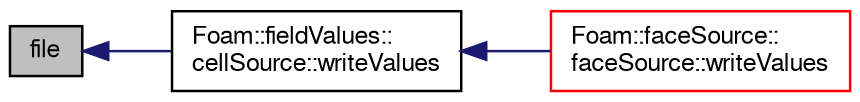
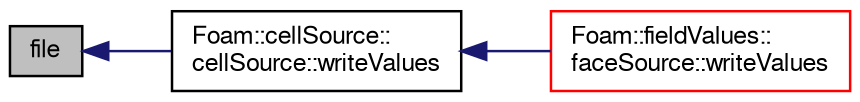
(317, 51) -> (317, 51)
(701, 51) -> (701, 51)
